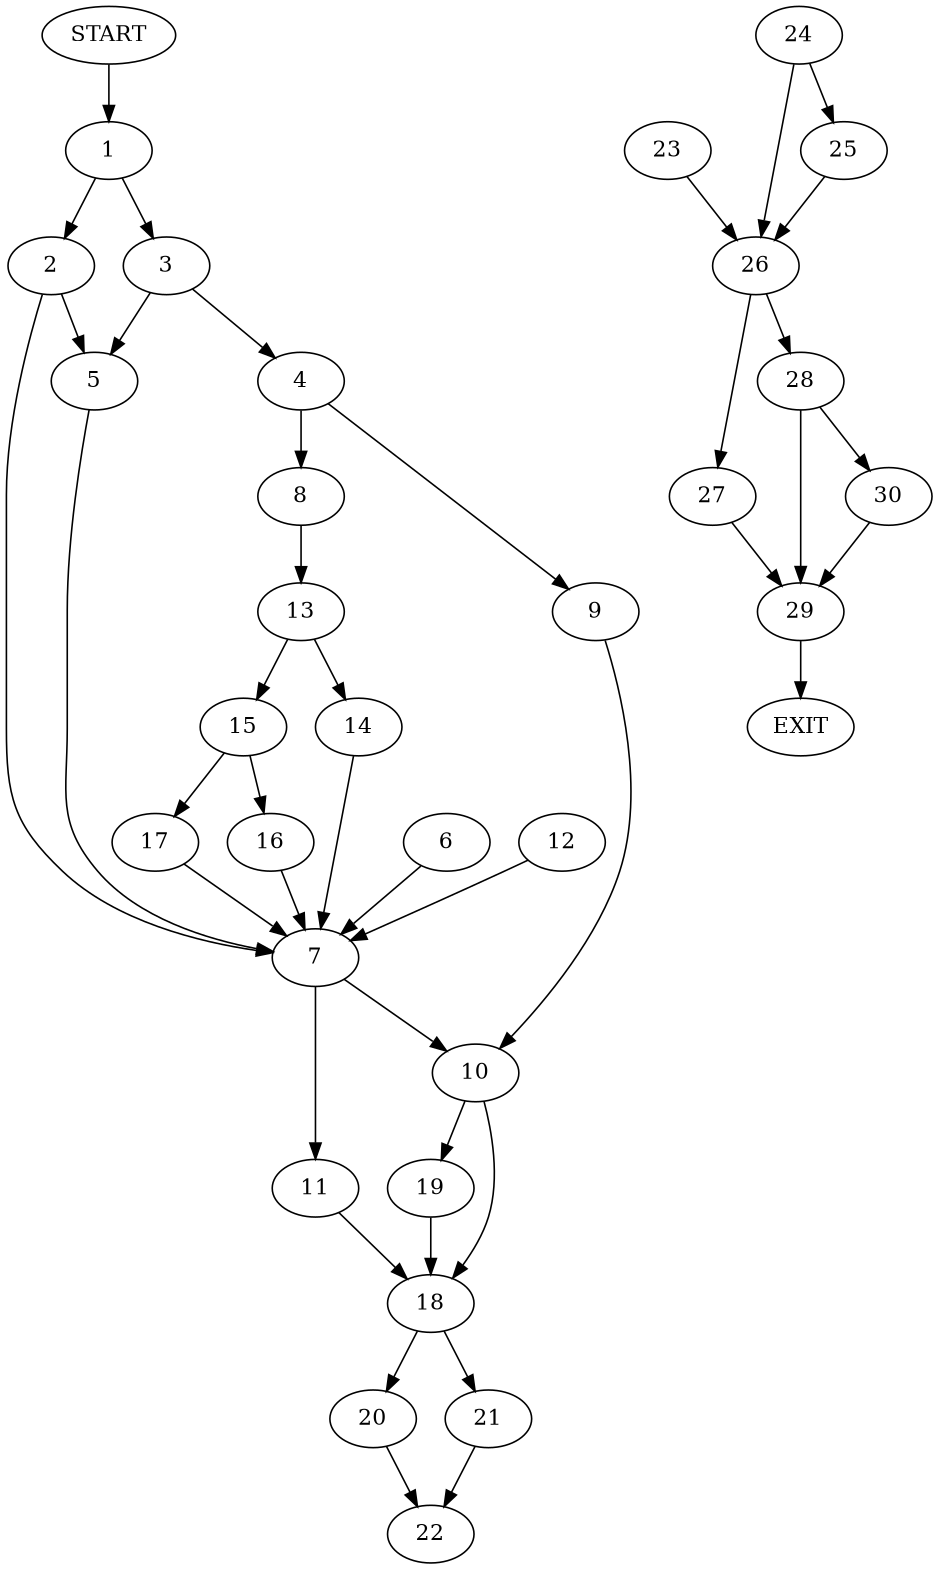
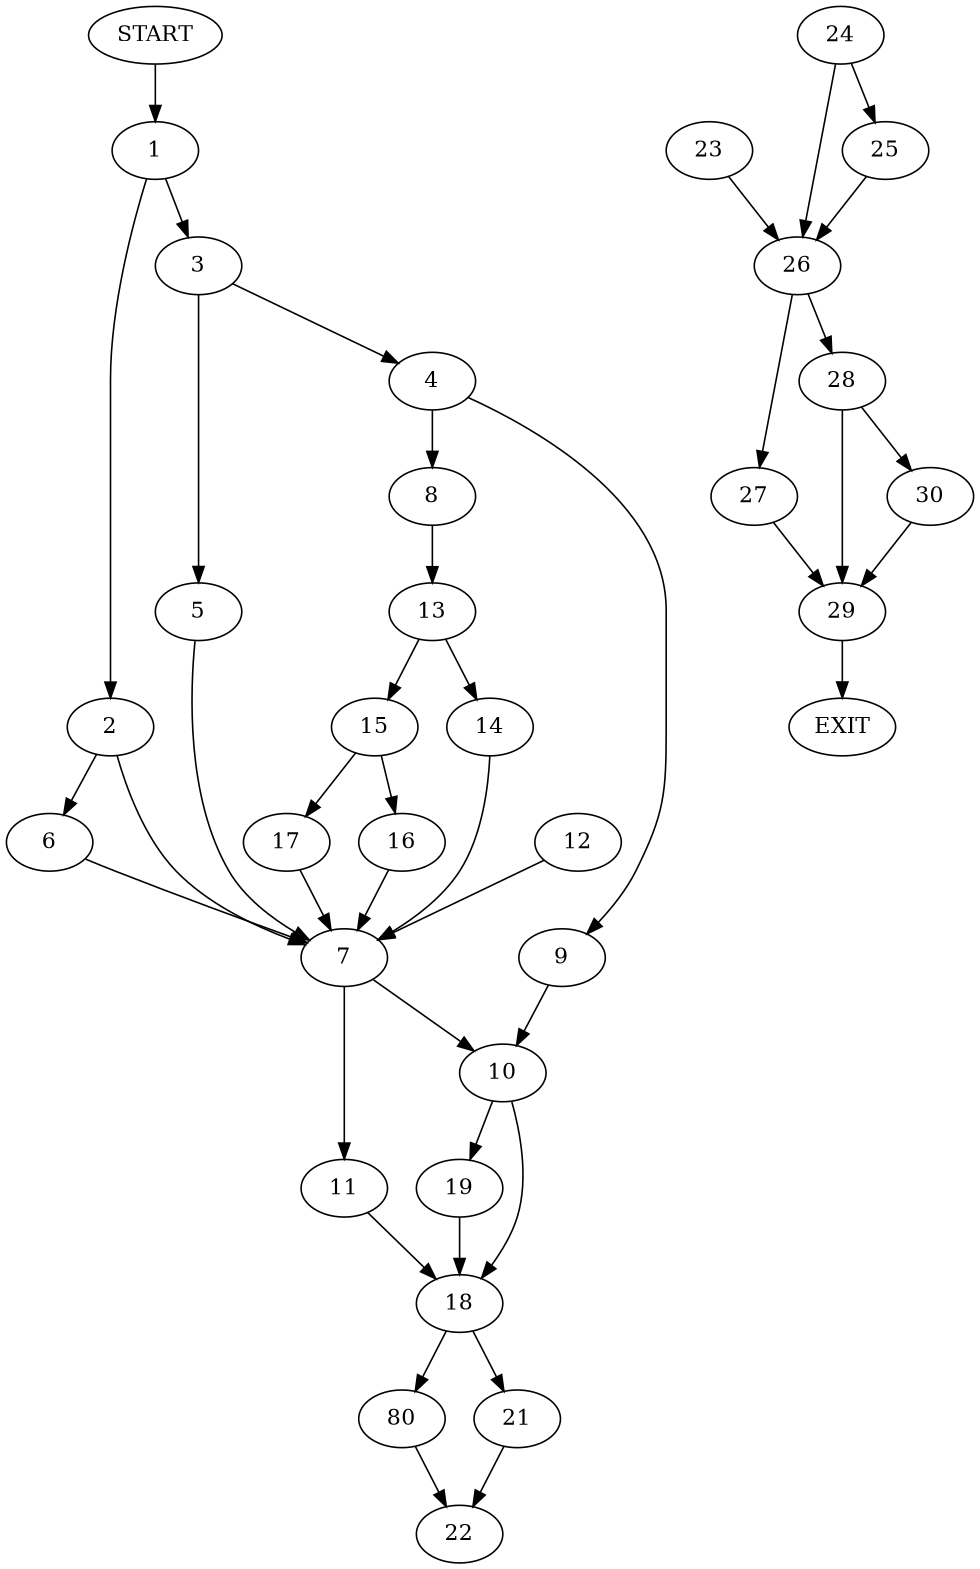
(70, 316) -> (84, 778)
(373, 1419) -> (402, 1419)
